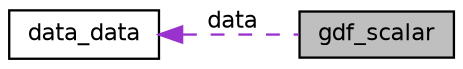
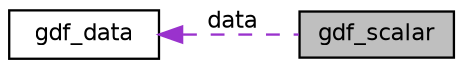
(84, 35) -> (84, 35)
